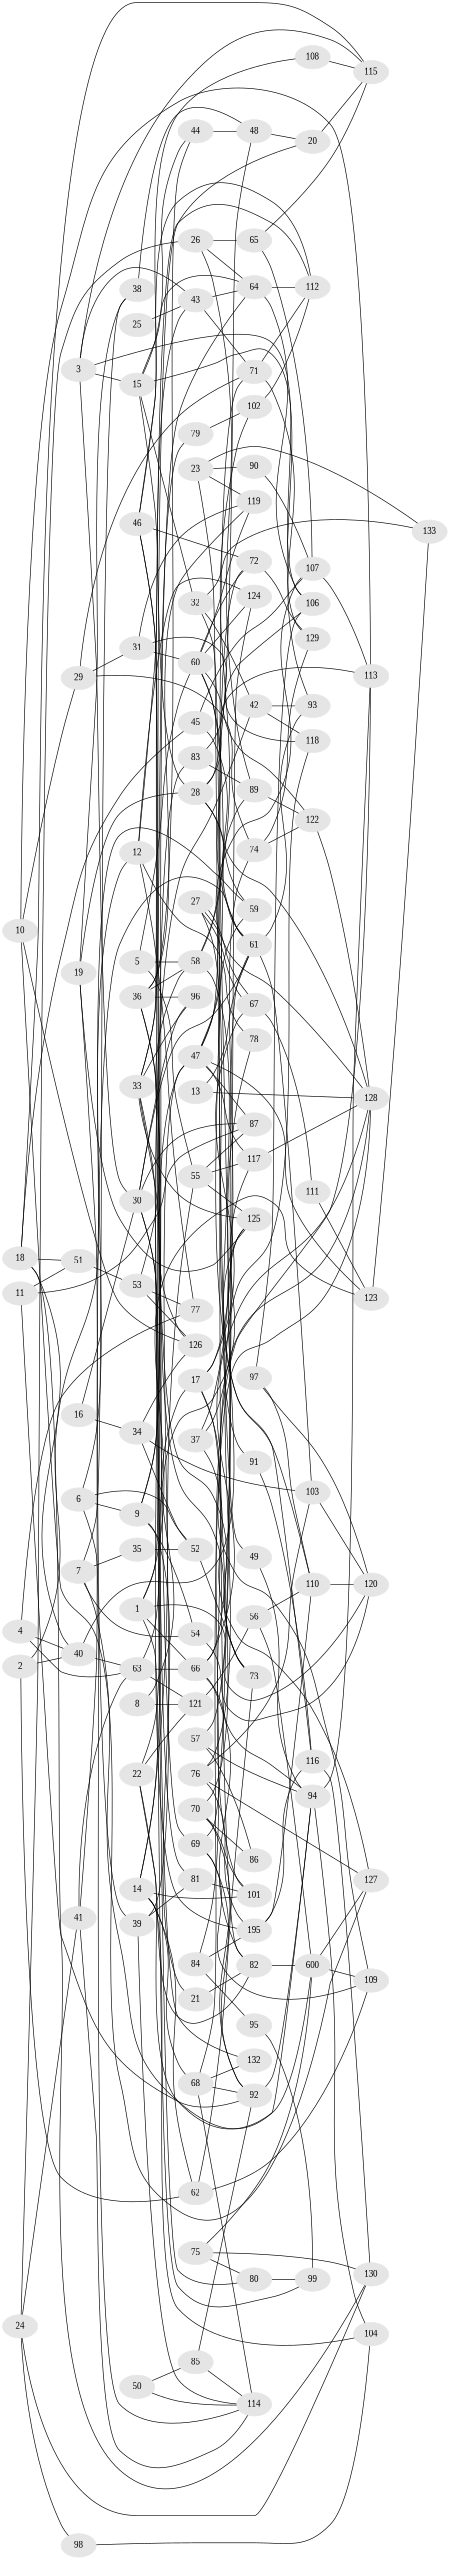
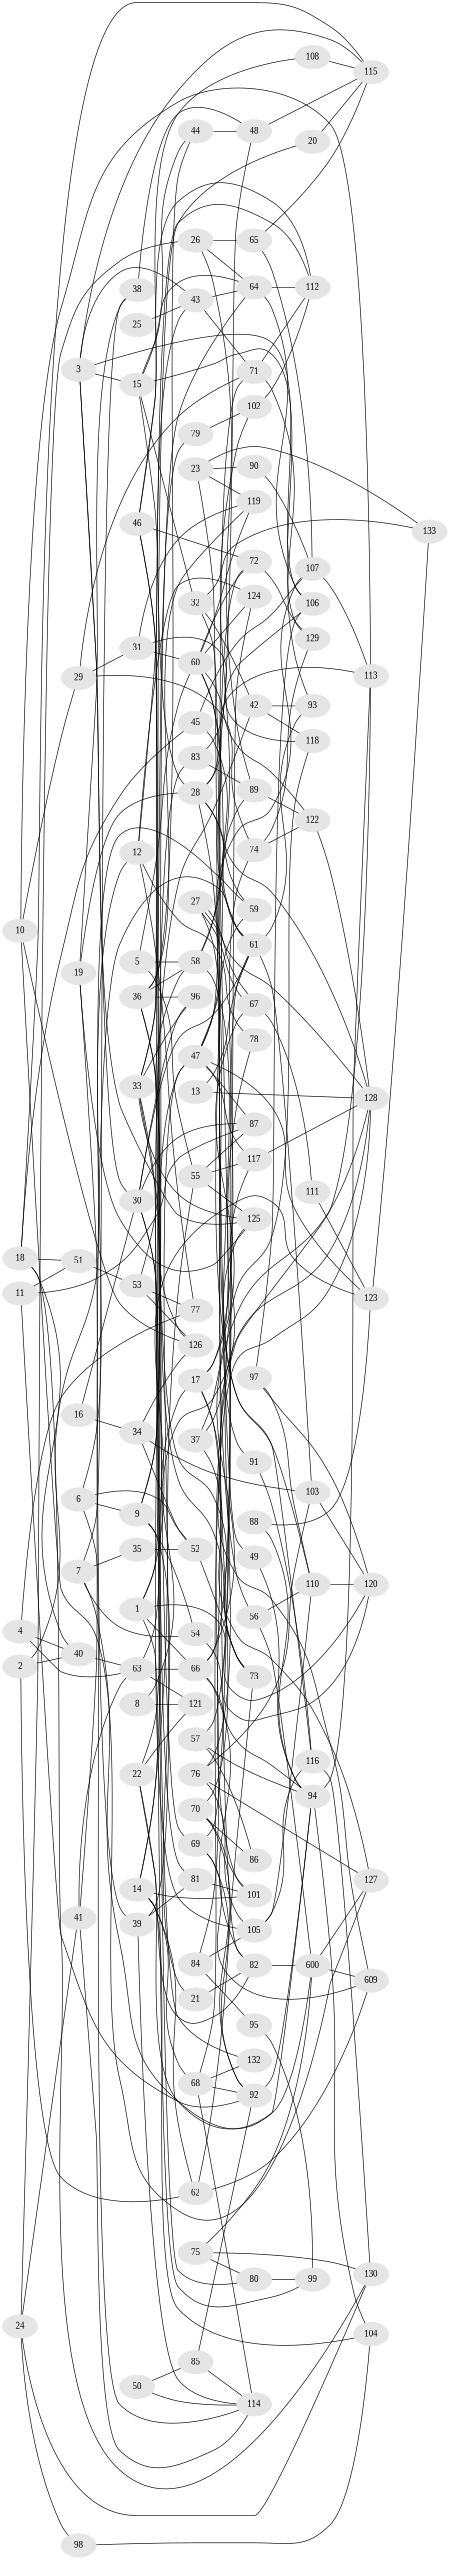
(283, 137) -> (313, 102)
none -> (254, 1522)
(194, 1581) -> (112, 1064)
(238, 1647) -> (219, 1206)
(254, 1930) -> (254, 1930)
(371, 1981) -> (371, 1981)
